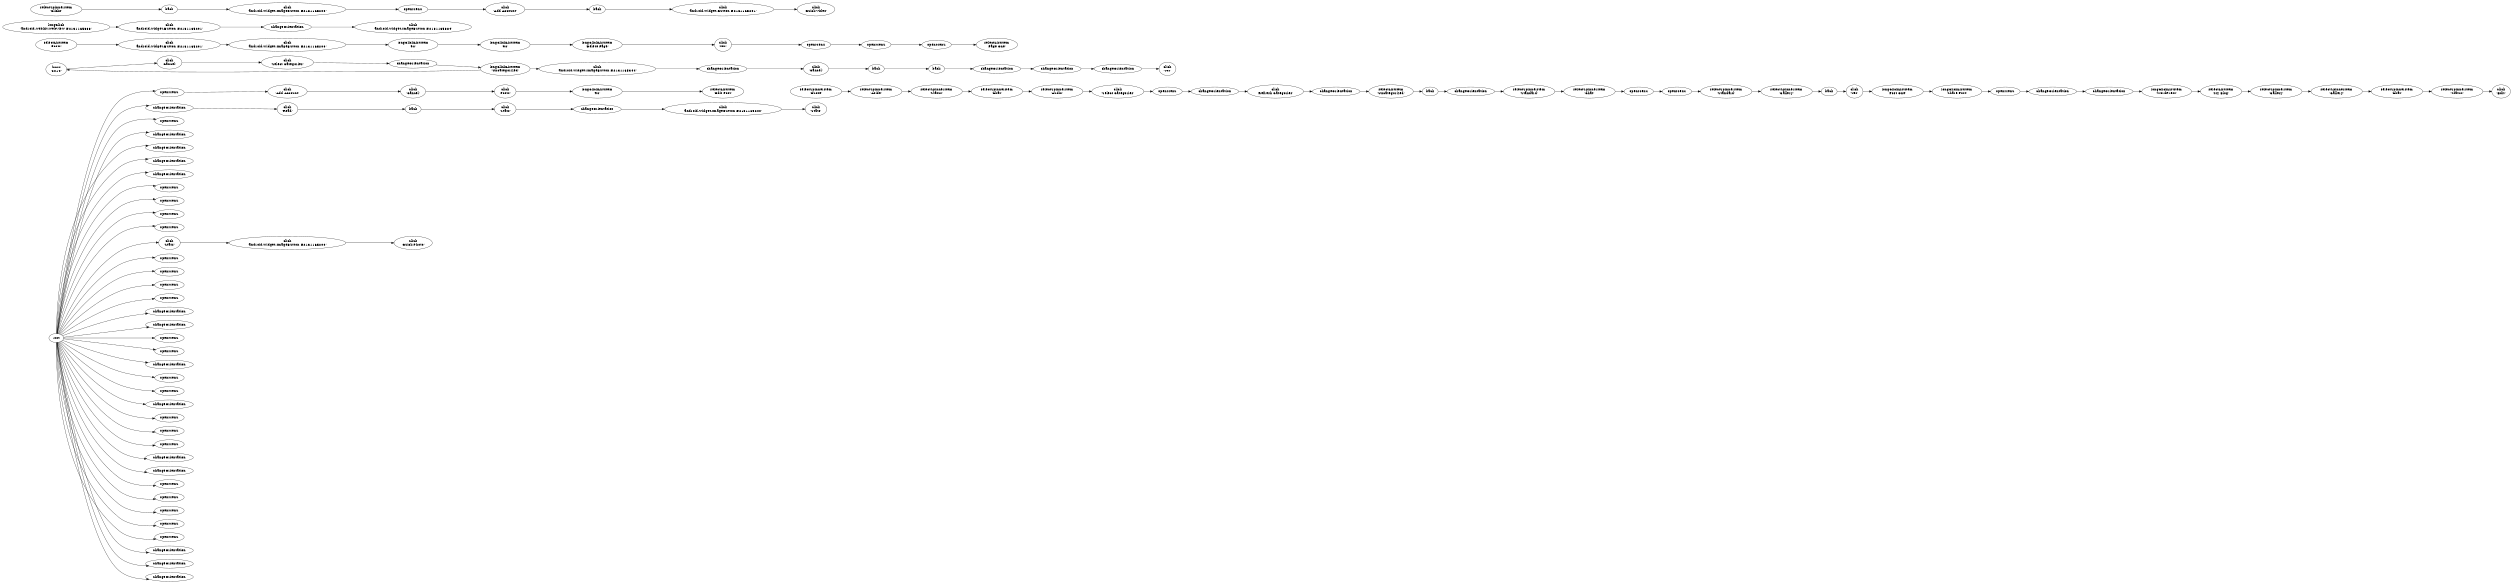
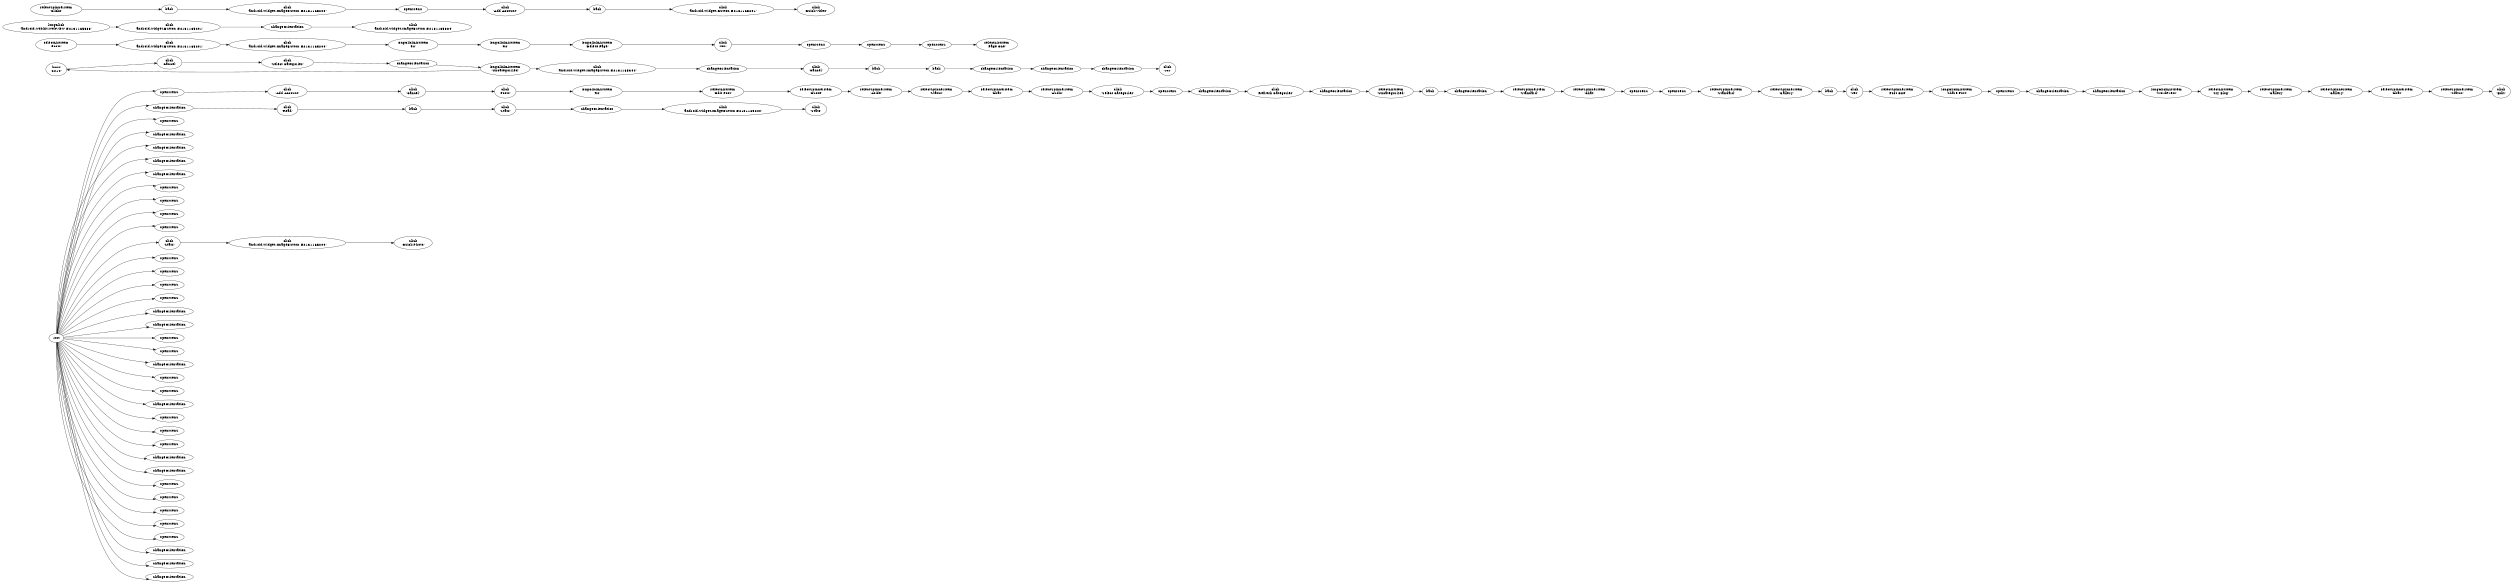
none -> (766, 91)
(1898, 91) -> (1898, 91)
